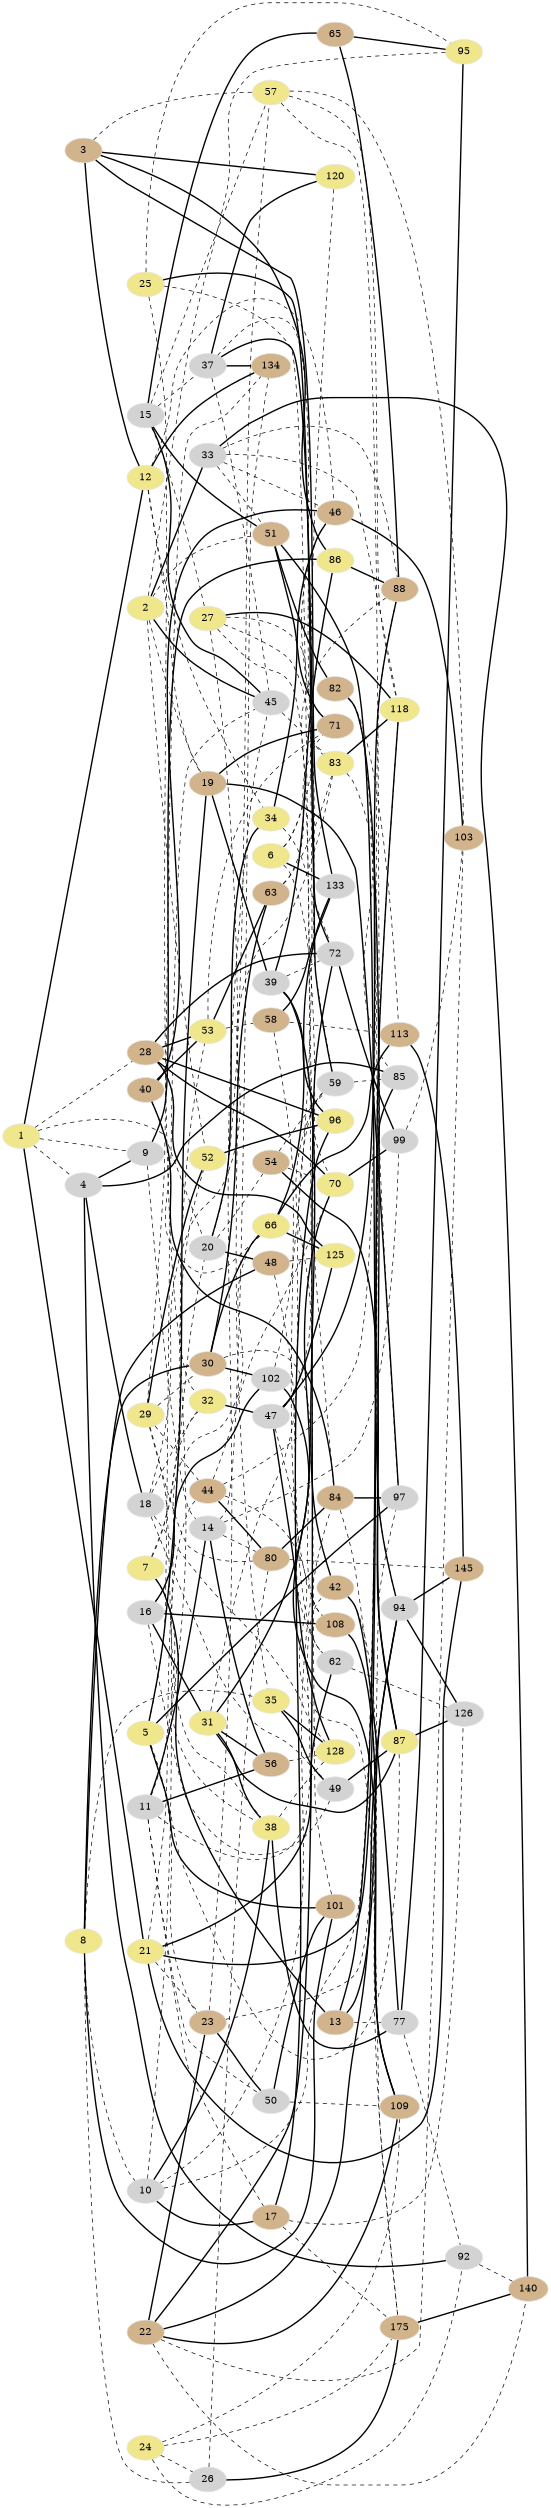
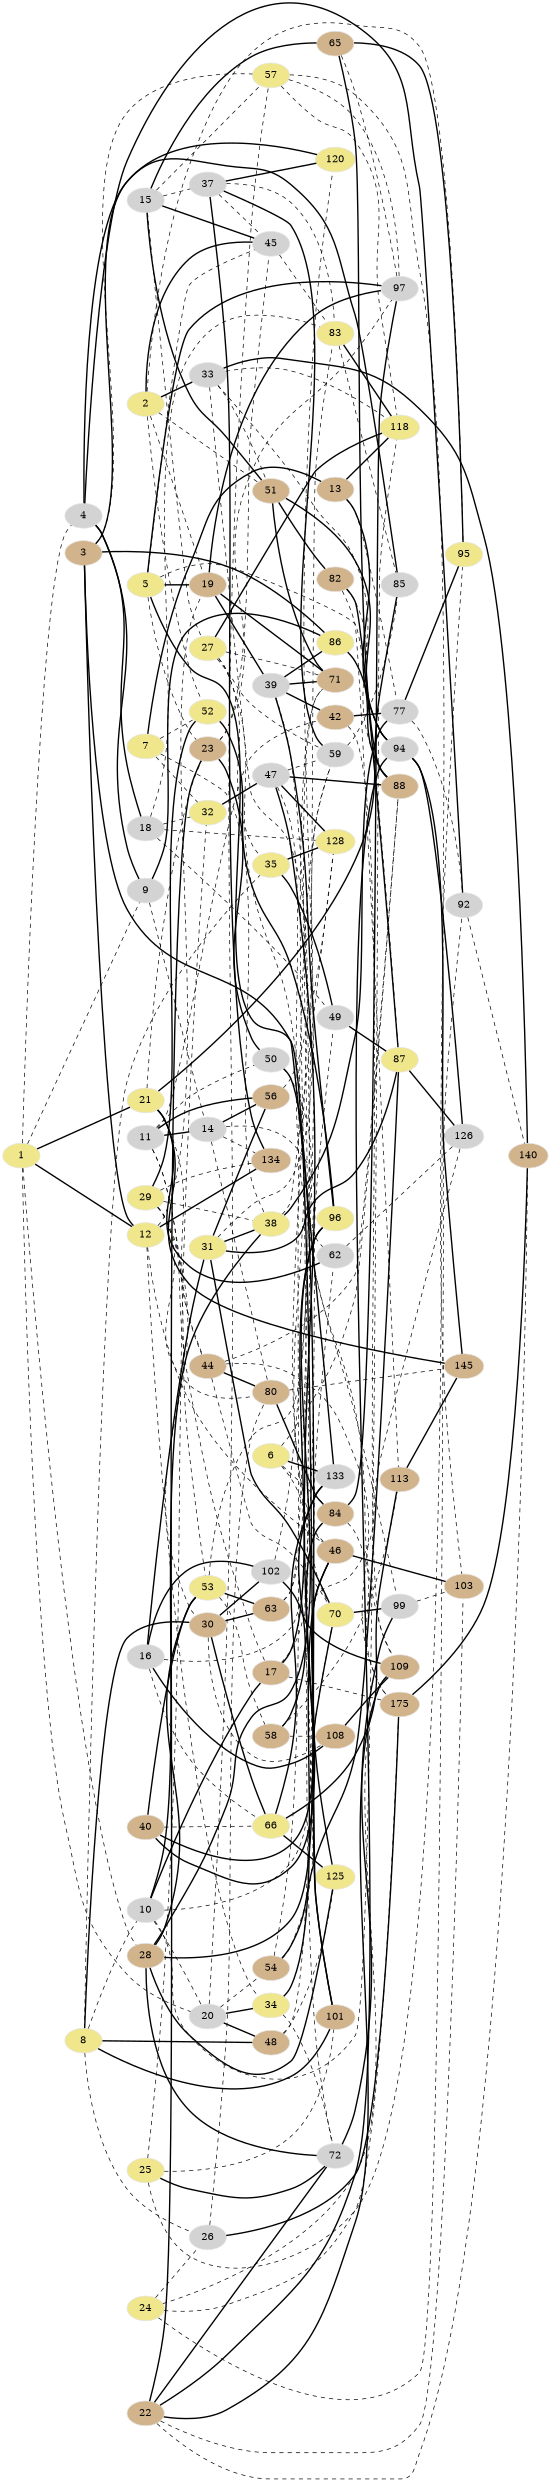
none -> (374, 165)
none -> (299, 683)
